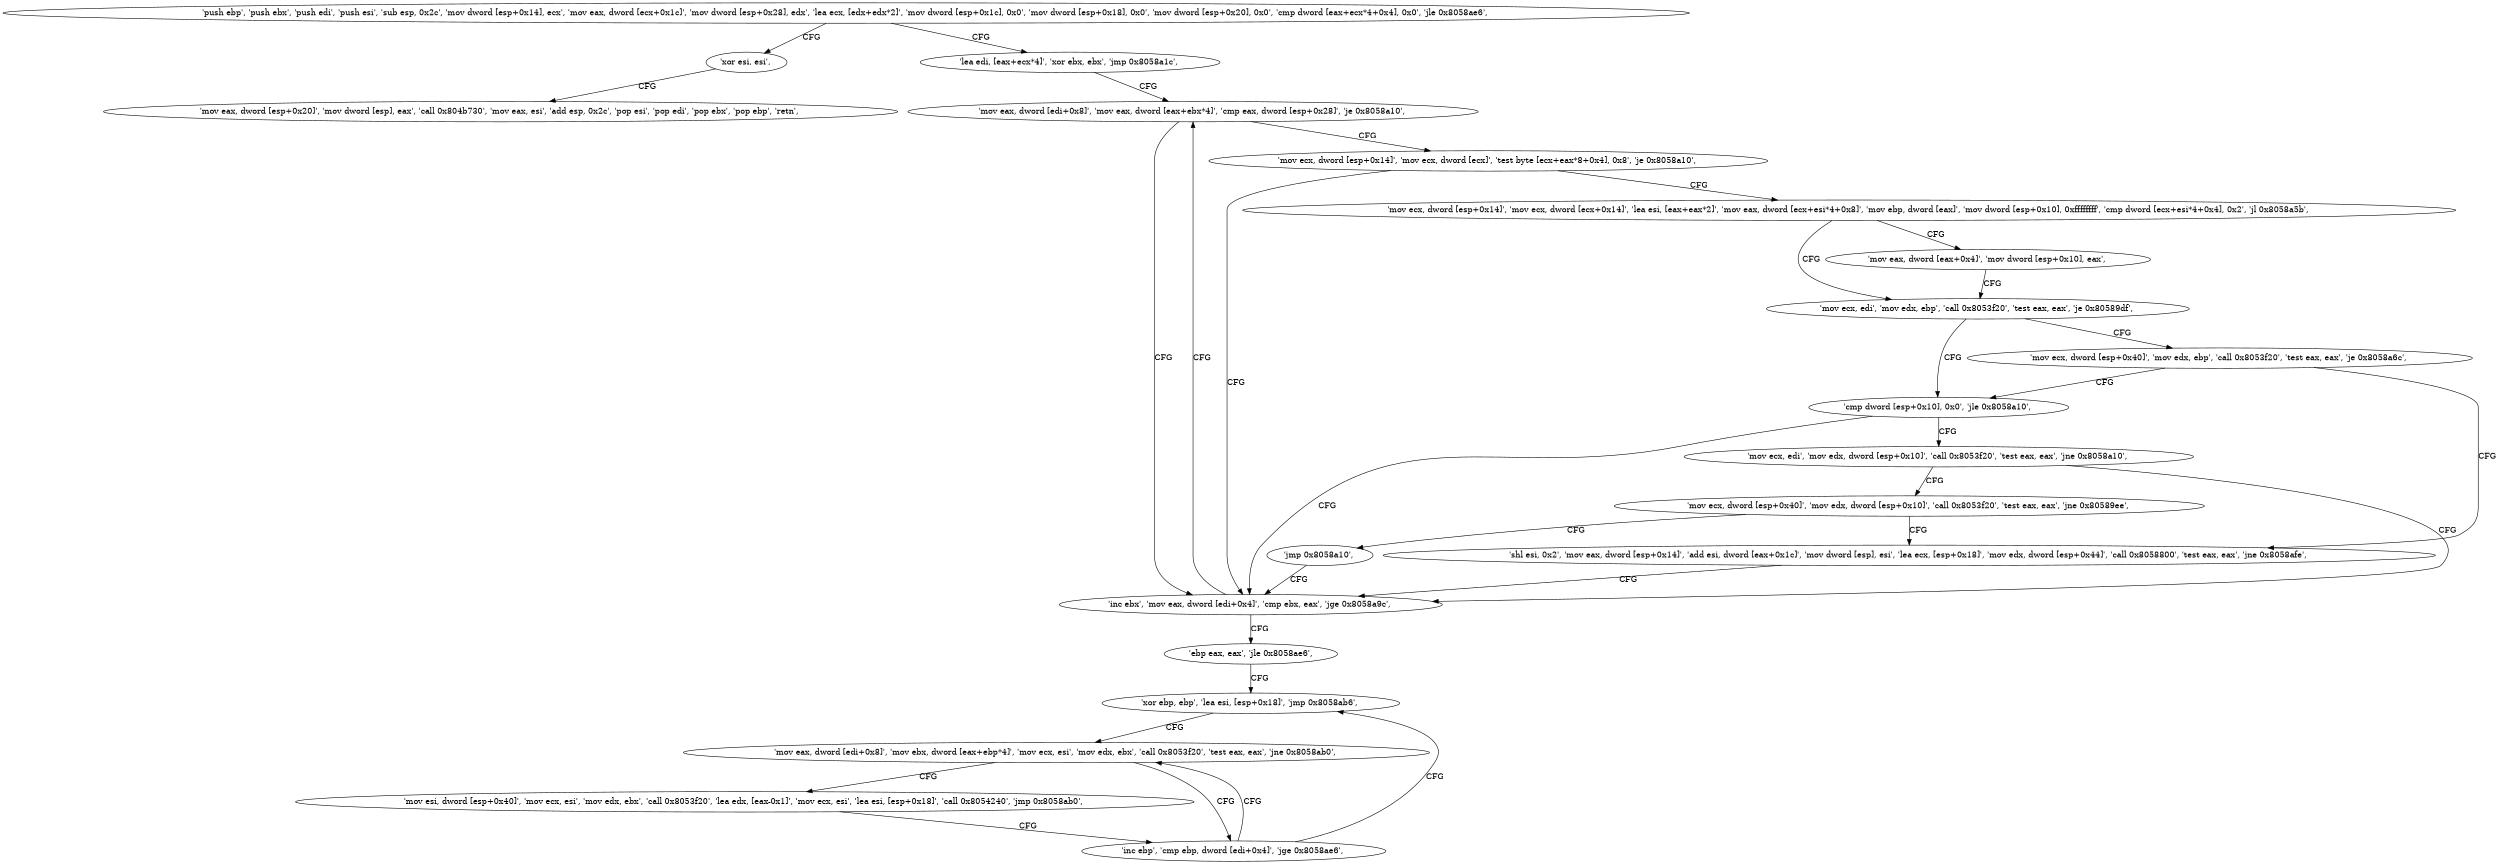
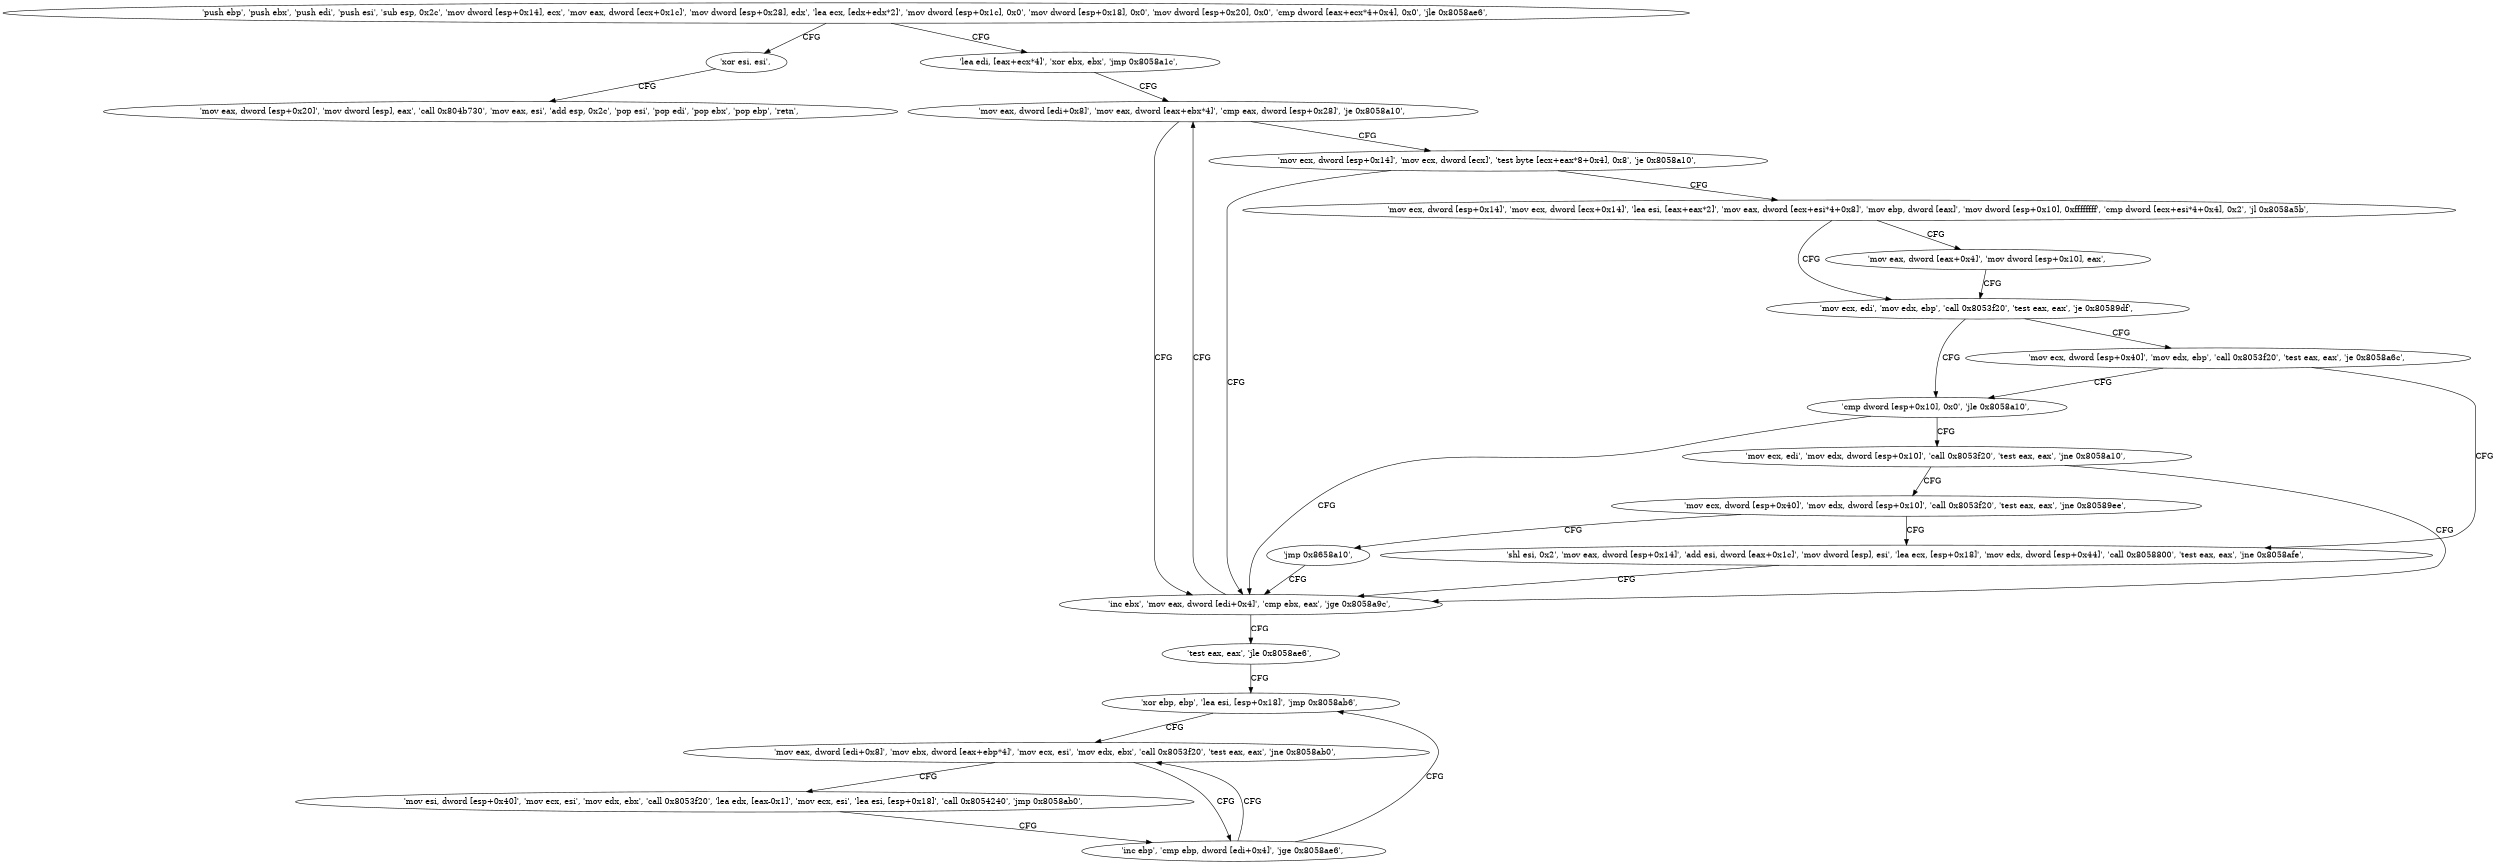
(1320, 555) -> (1318, 555)
(1251, 654) -> (1251, 654)
